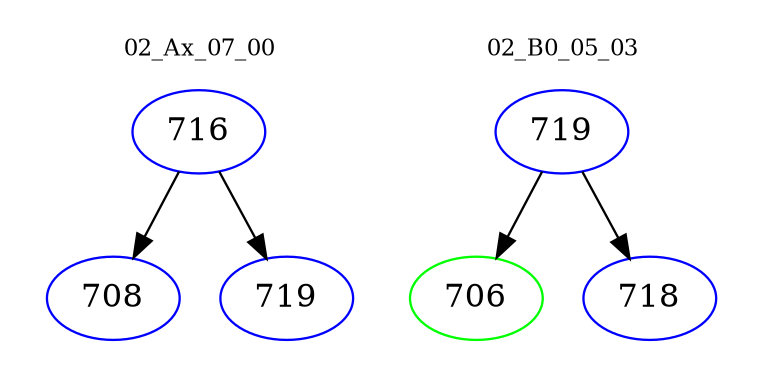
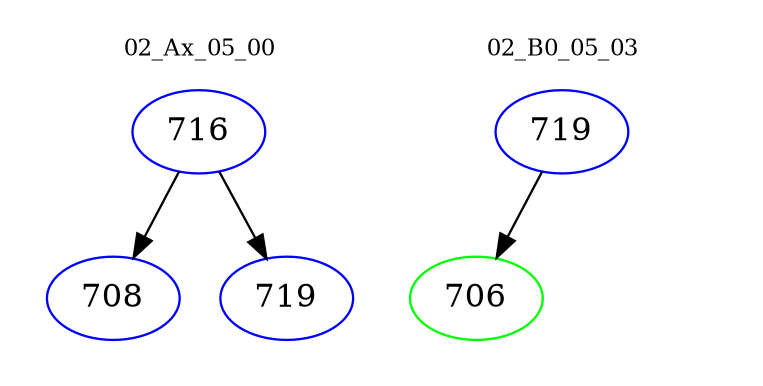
(200, 50) -> (200, 50)
(650, 298) -> none
